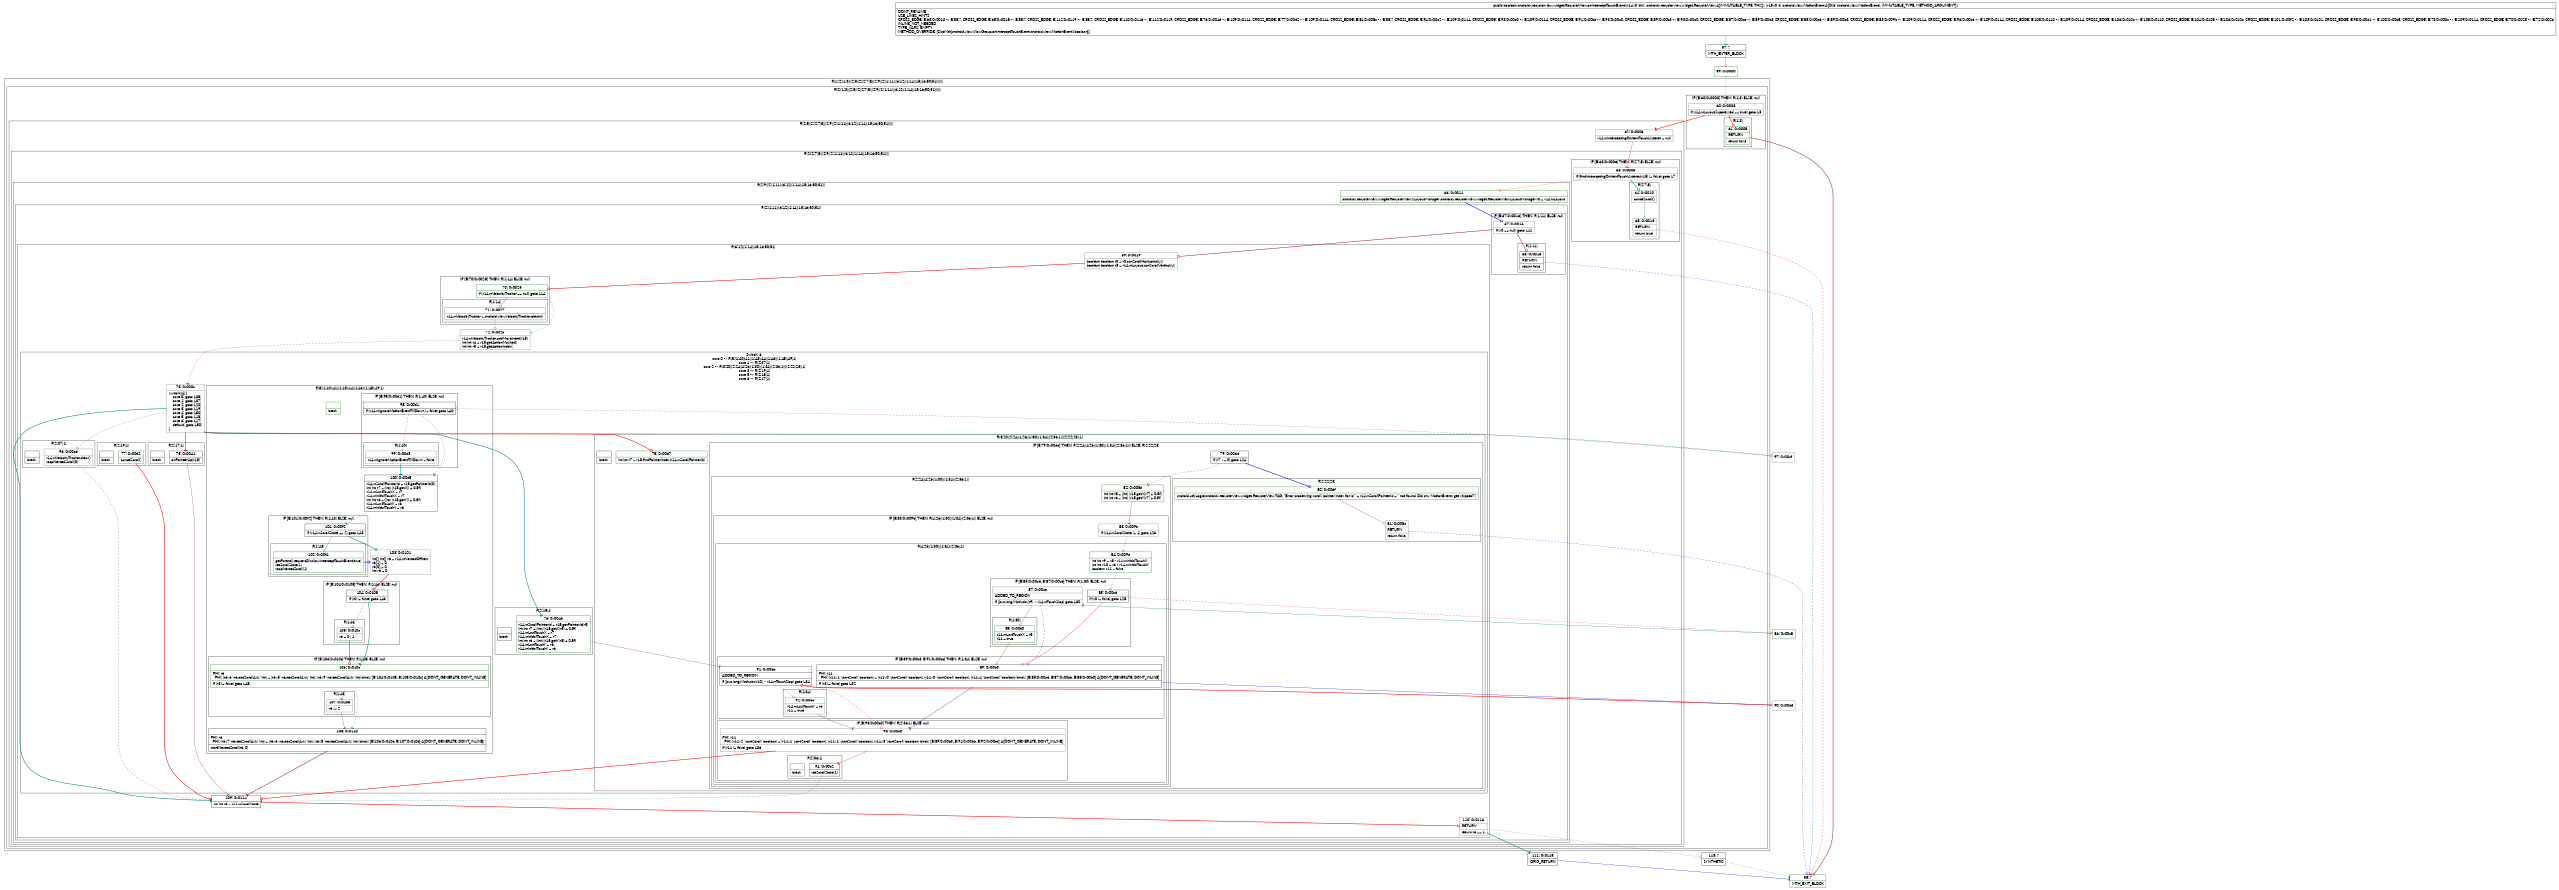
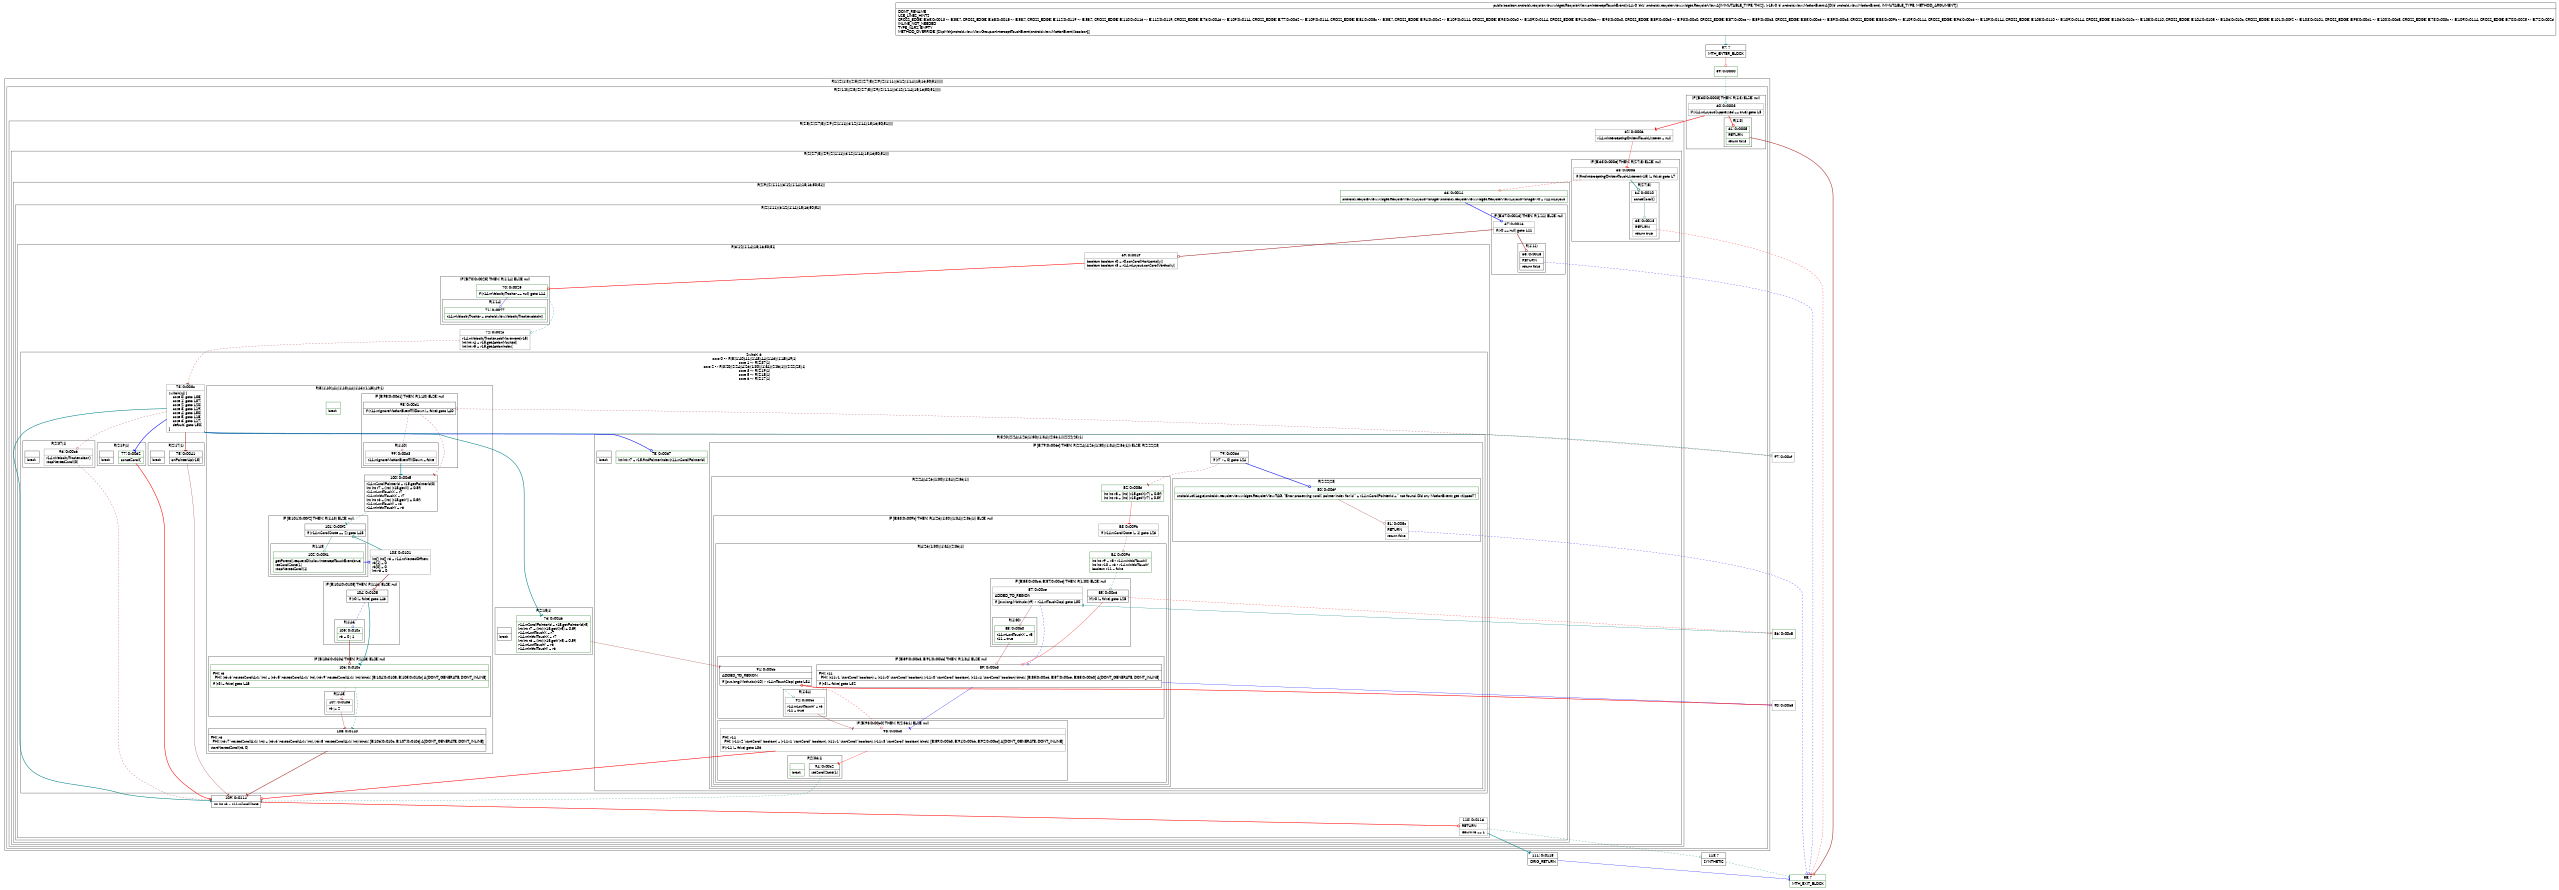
(495, 324) -> none
none -> (149, 433)
(429, 434) -> (429, 434)
(361, 542) -> (370, 544)
